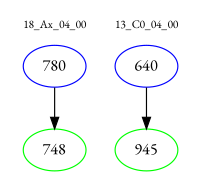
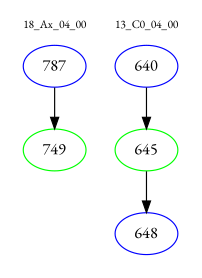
(55, 66) -> (55, 66)
(55, 150) -> (55, 150)
(146, 150) -> (146, 150)
none -> (146, 234)
